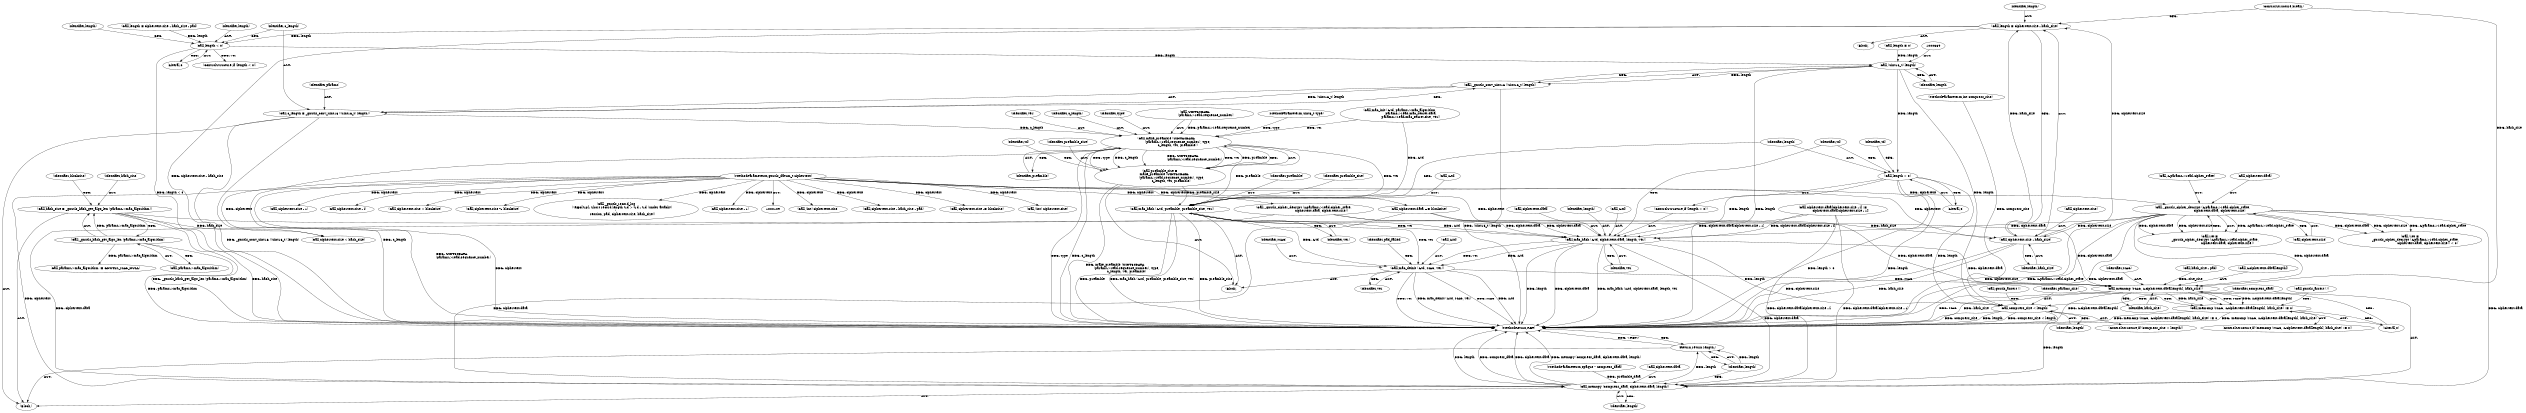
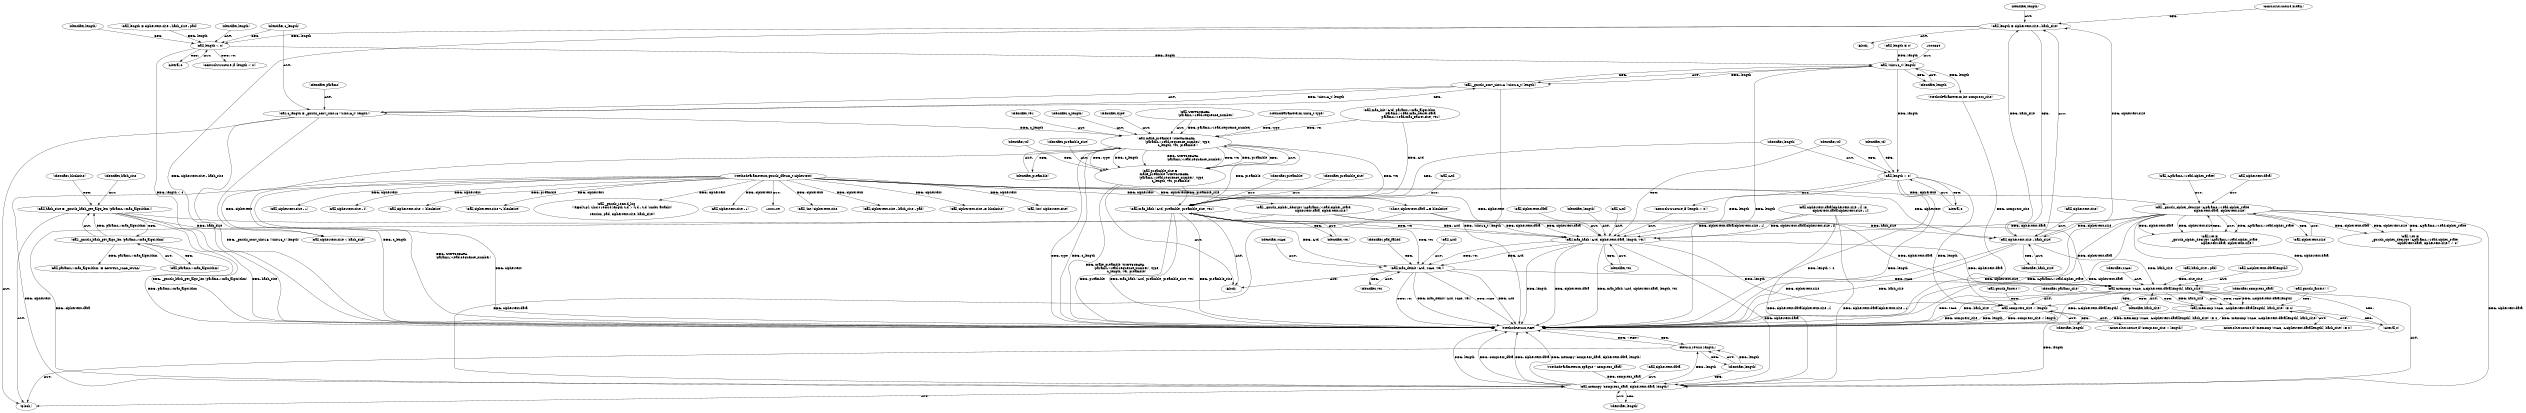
(1972, 189) -> (1942, 74)
(544, 193) -> (544, 193)
(2497, 206) -> (2098, 260)
(1419, 209) -> (1419, 209)
(1624, 377) -> (1624, 377)
